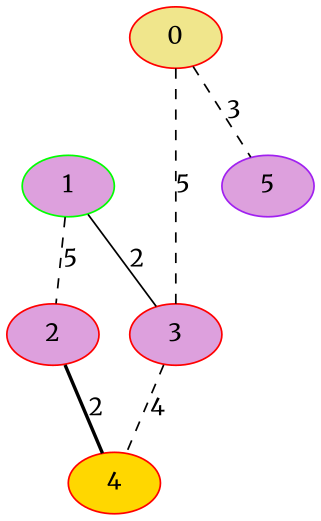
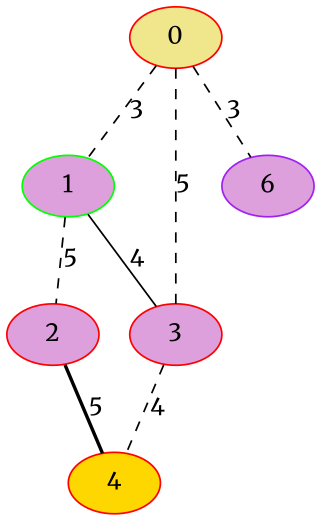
none -> (122, 112)
(268, 186) -> (268, 186)
(137, 260) -> (137, 260)
(96, 409) -> (96, 409)
